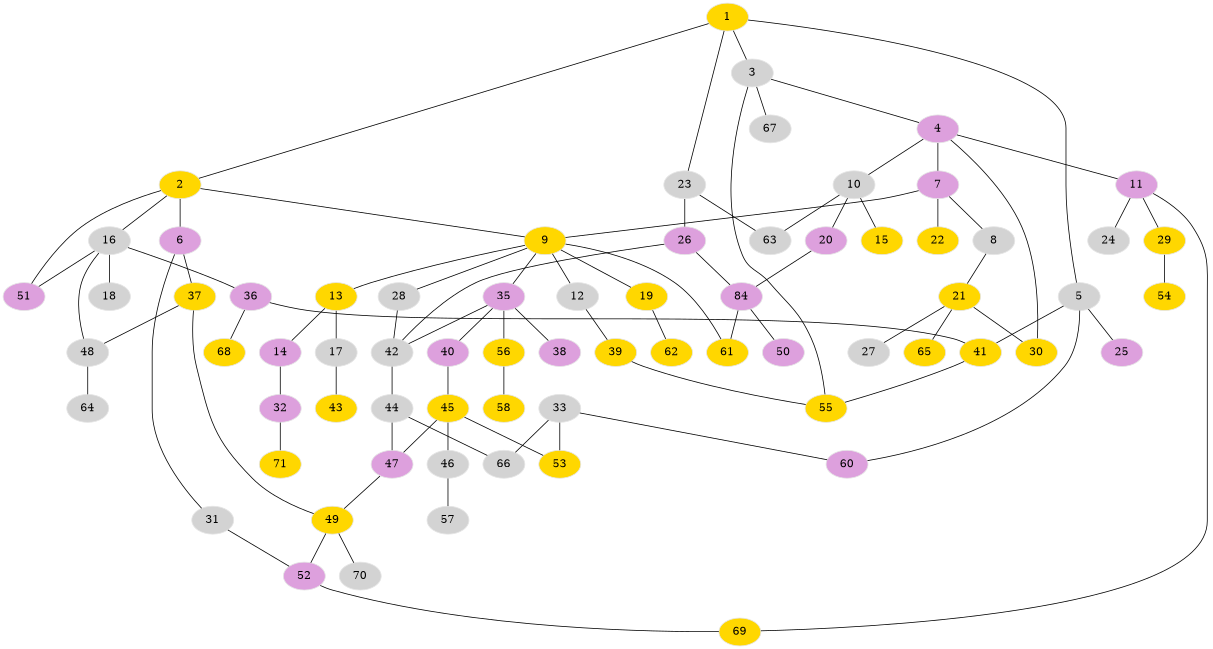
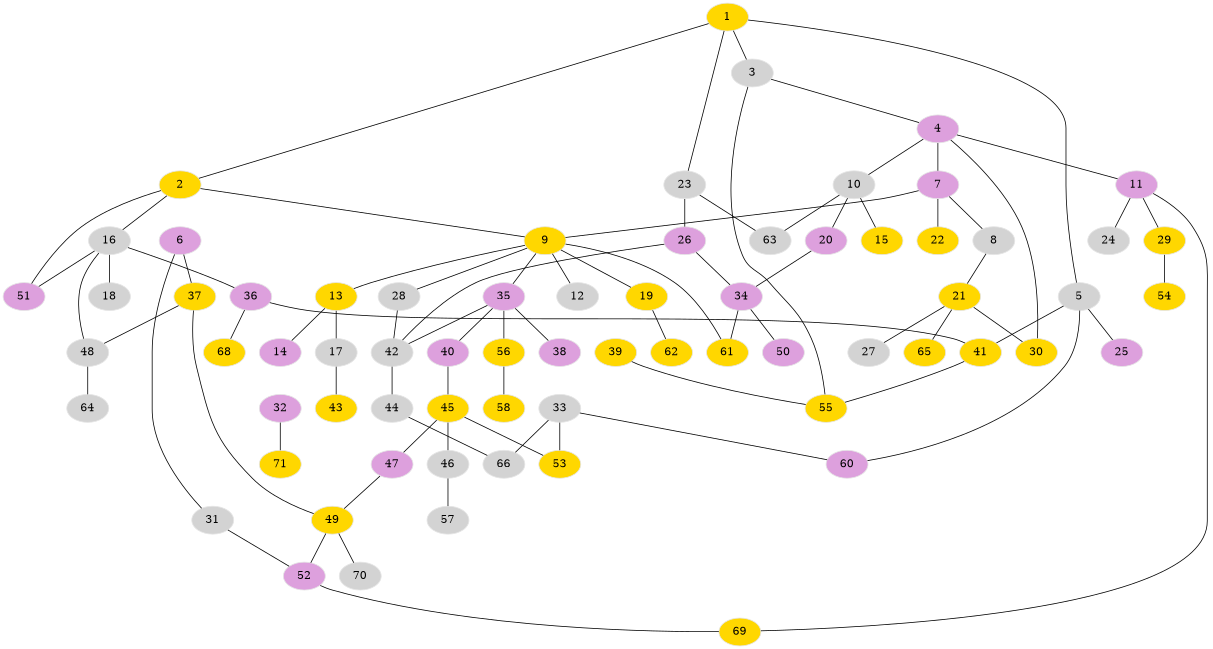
(770, 129) -> none
(180, 213) -> none
(741, 297) -> (741, 297)
(597, 325) -> none
(280, 381) -> none
(392, 436) -> none
